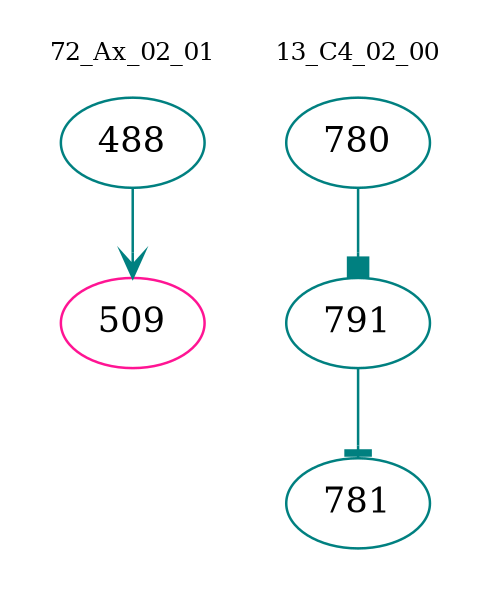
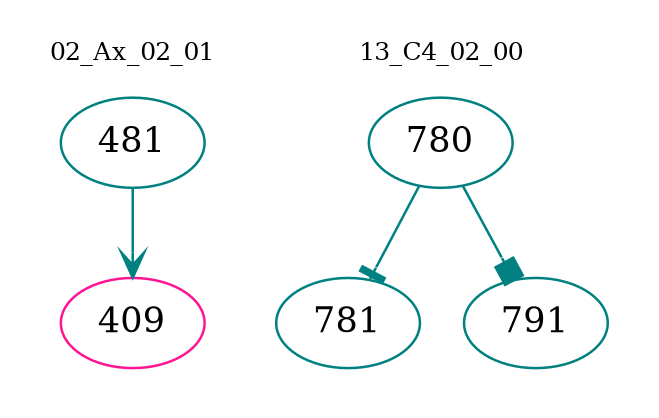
(133, 54) -> (133, 54)
(133, 143) -> (133, 143)
(133, 323) -> (133, 323)
(358, 407) -> (398, 227)
